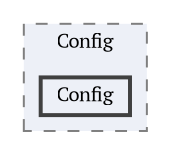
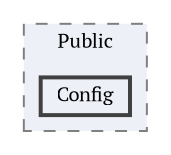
(85, 43) -> (85, 43)
